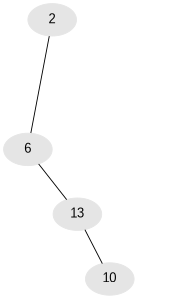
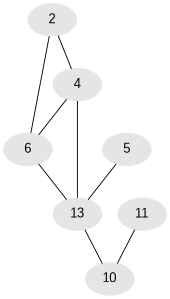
none -> (77, 85)
none -> (127, 149)
none -> (142, 214)
